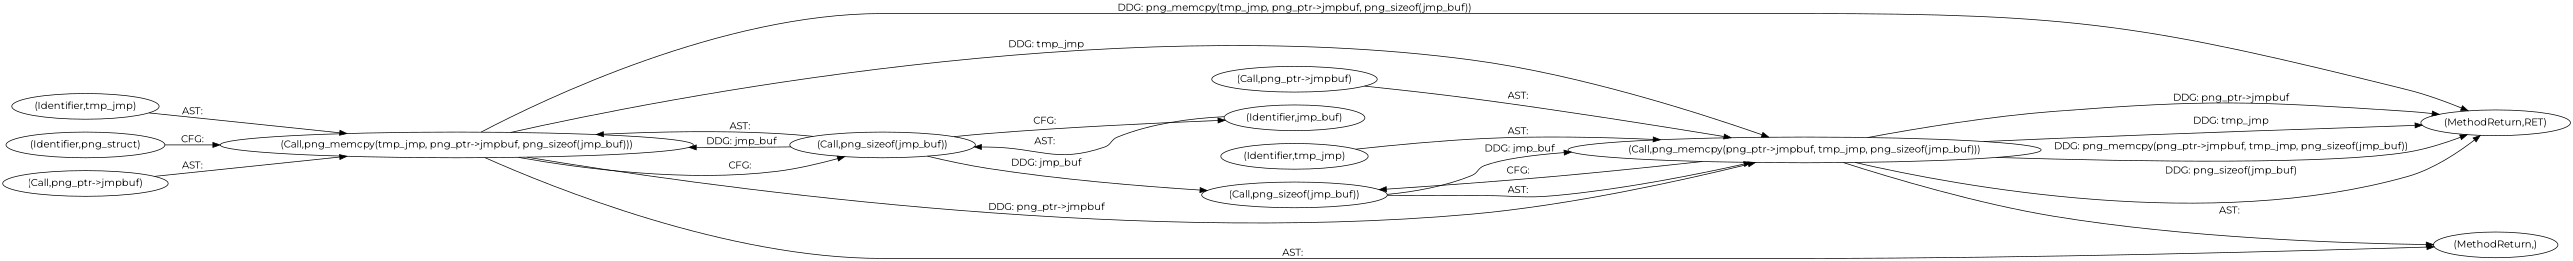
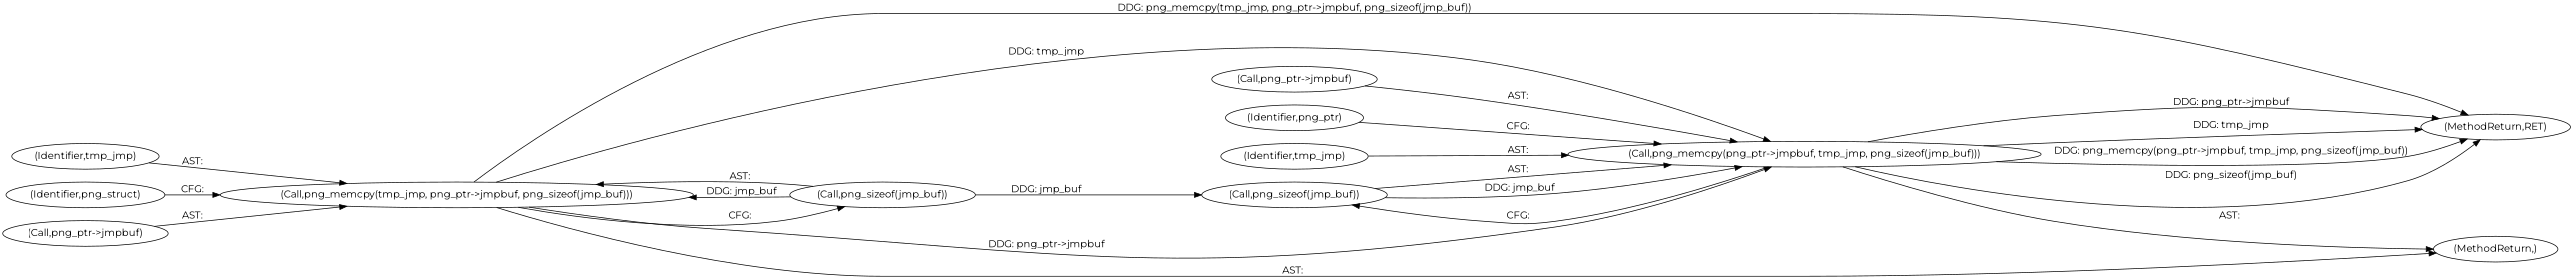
(1294, 118) -> none
none -> (1294, 118)
